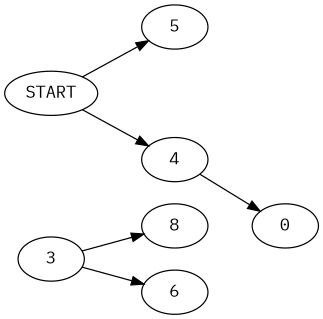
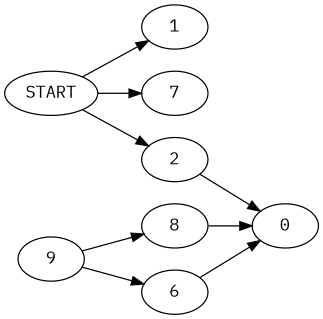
(175, 27) -> (175, 27)
none -> (175, 93)
(175, 160) -> (175, 160)
none -> (224, 226)
(51, 259) -> (51, 259)
none -> (225, 262)
